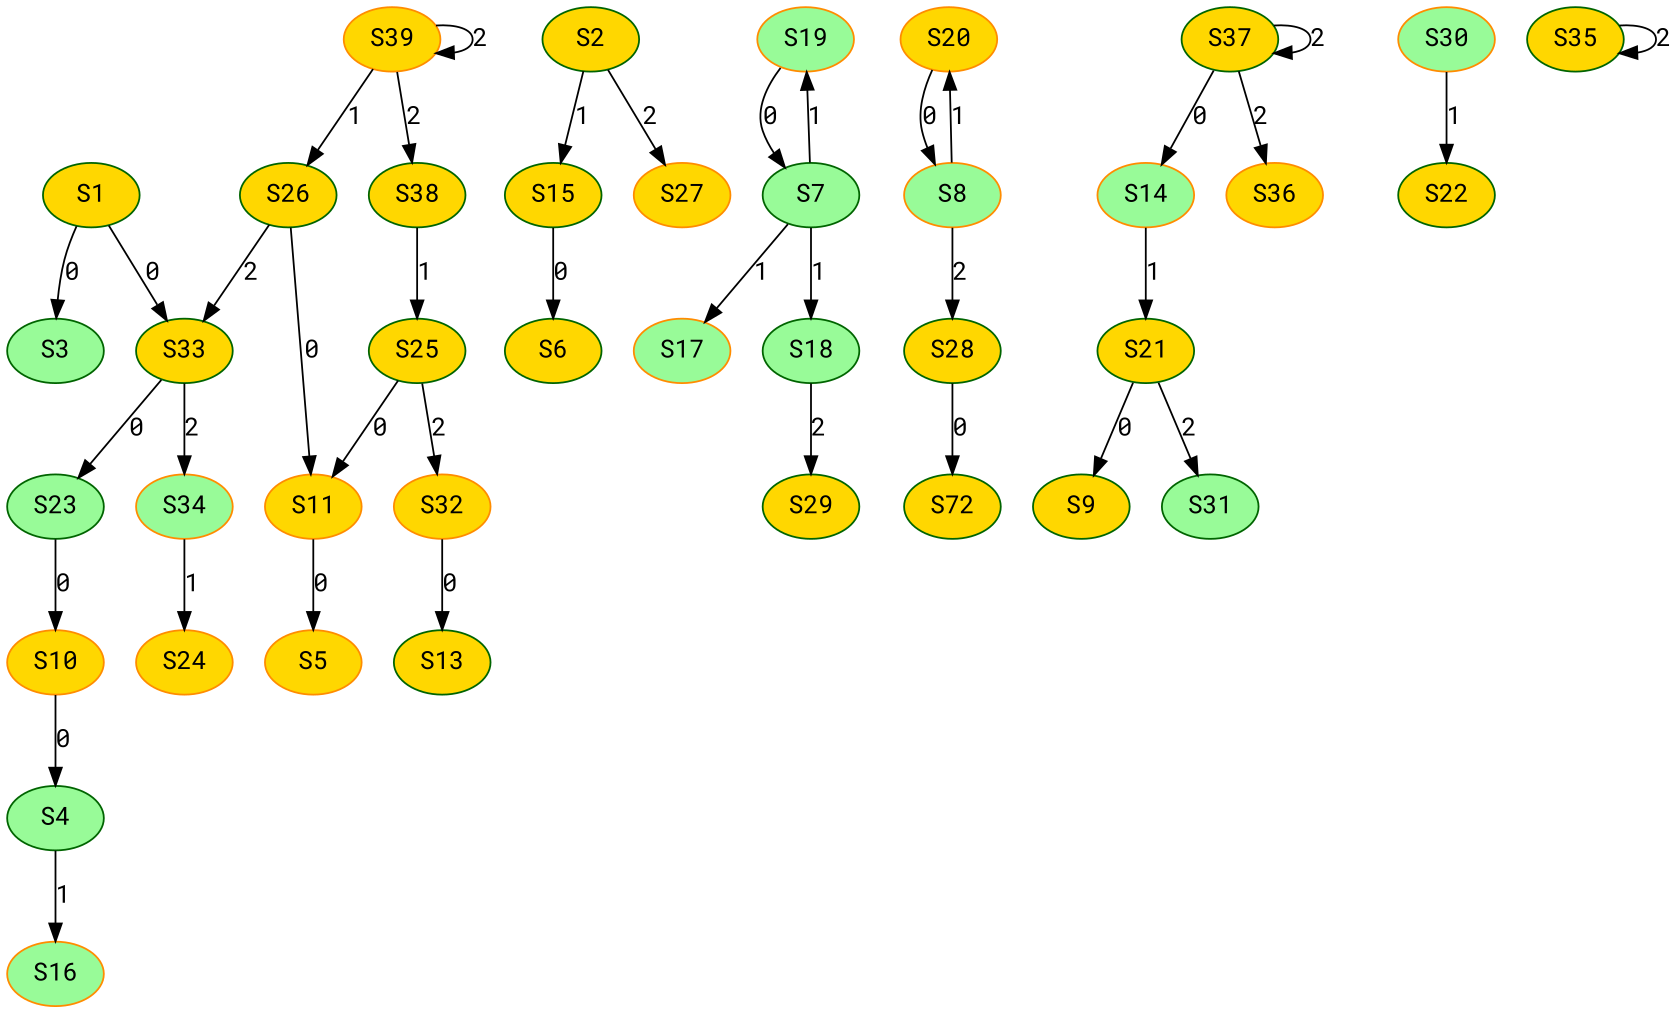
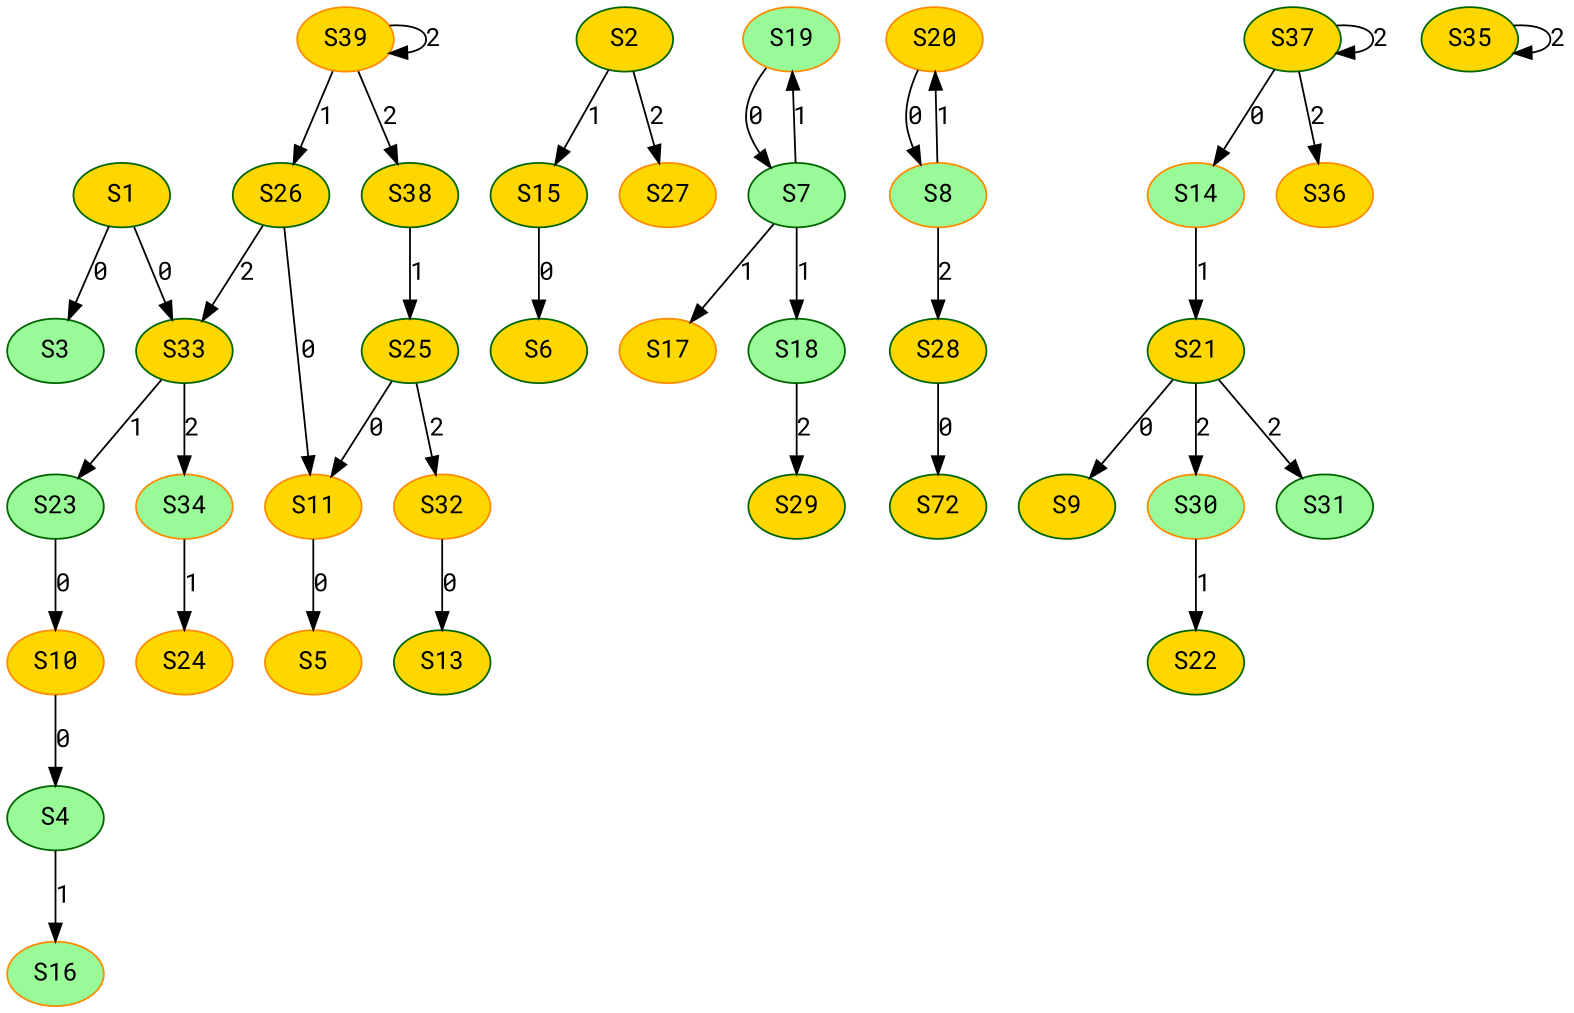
(682, 351) -> (668, 351)
none -> (1196, 420)
(137, 429) -> (137, 429)
